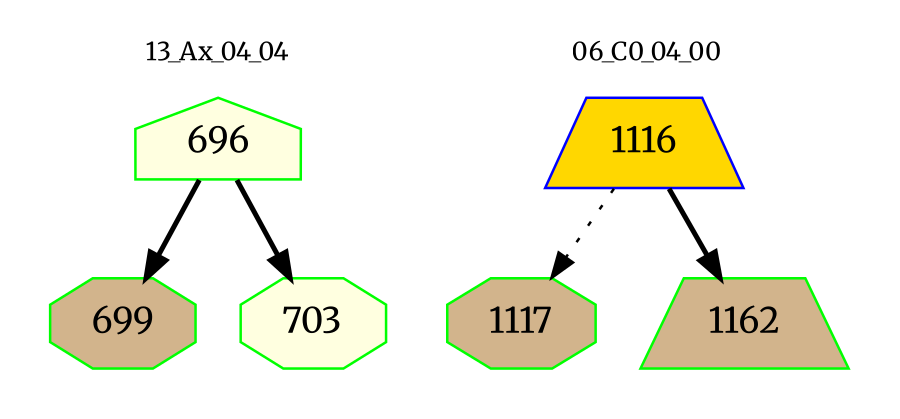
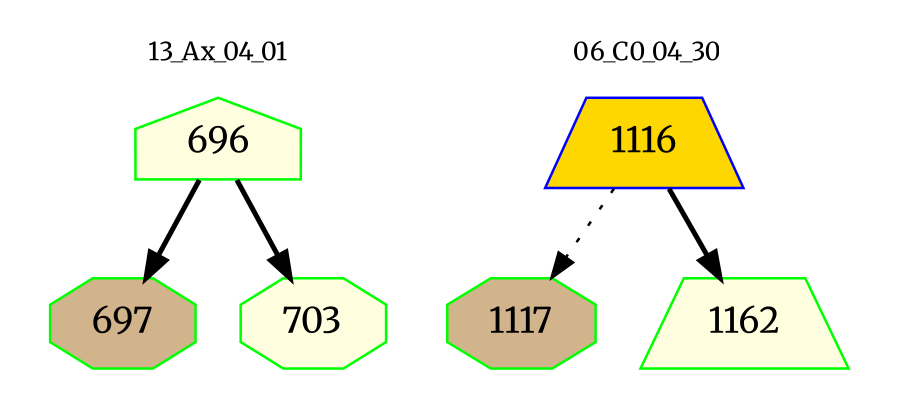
(218, 54) -> (218, 54)
(648, 54) -> (648, 54)
(123, 323) -> (123, 323)
(745, 323) -> (745, 323)
